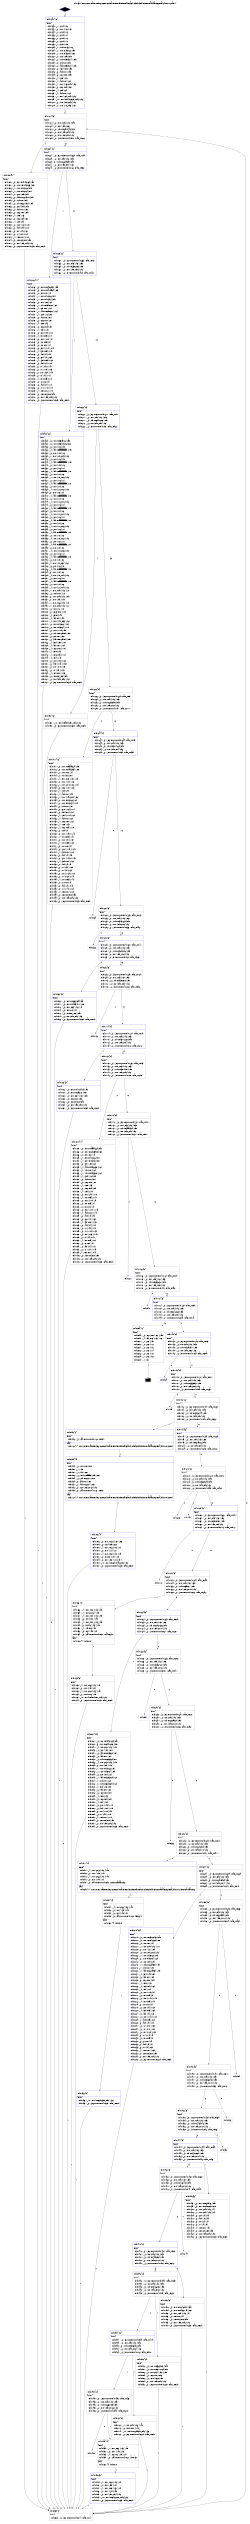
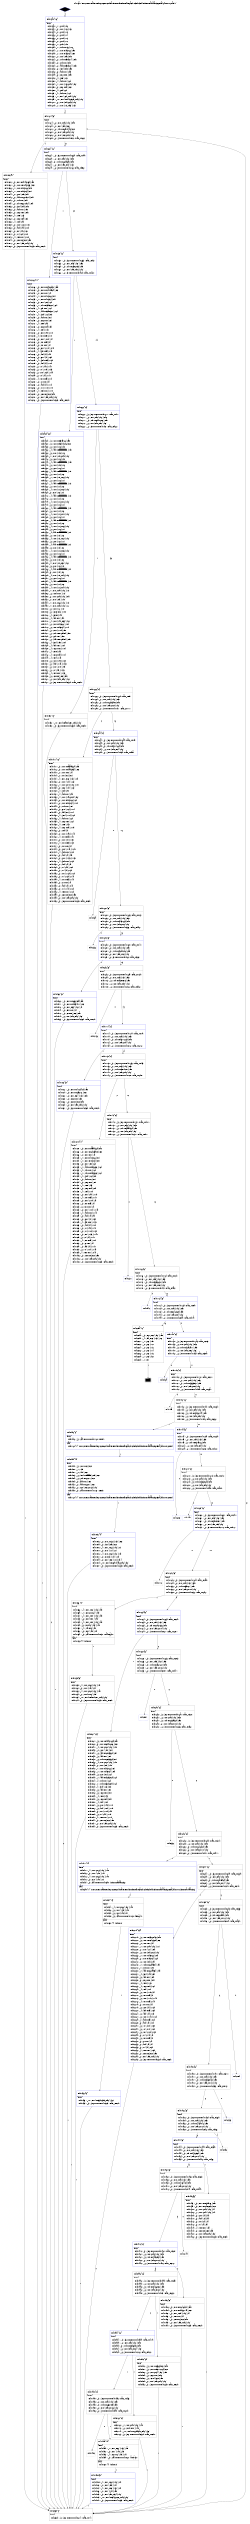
(184, 1502) -> (175, 1482)
